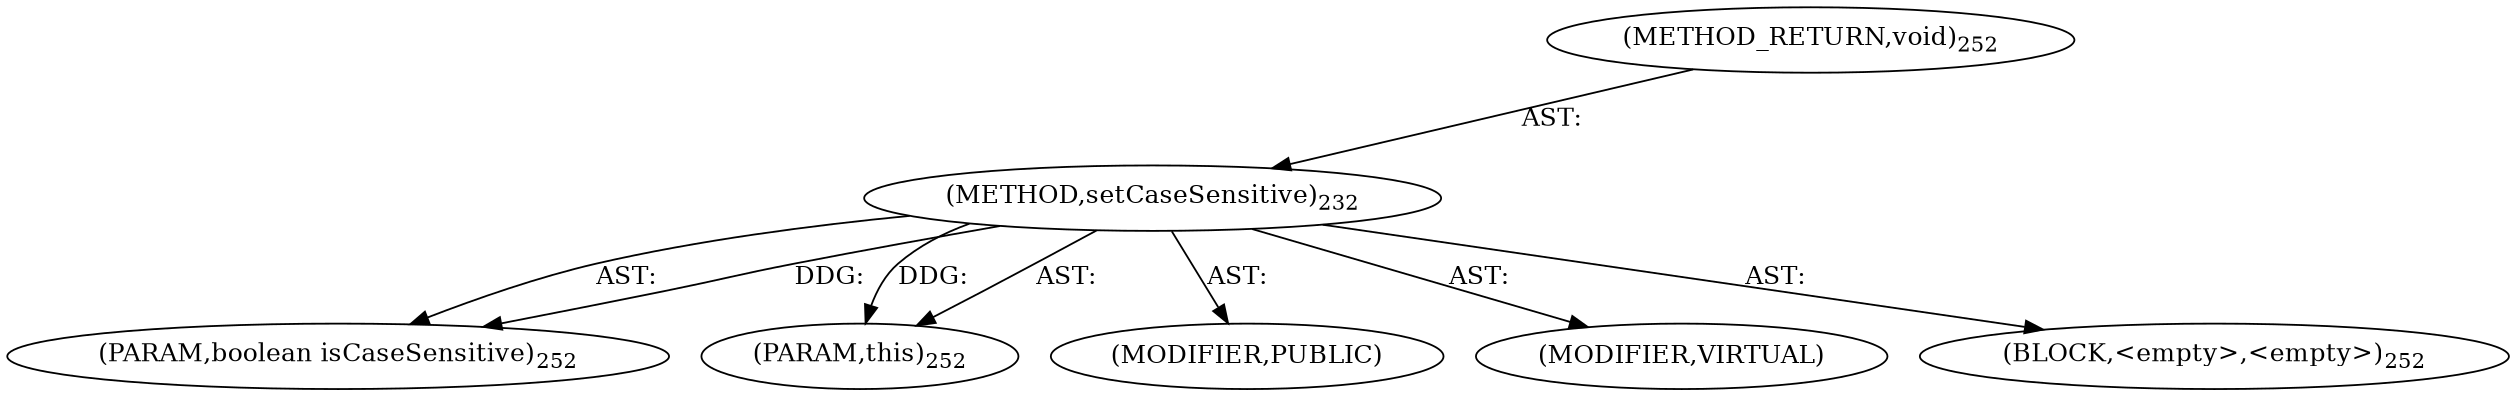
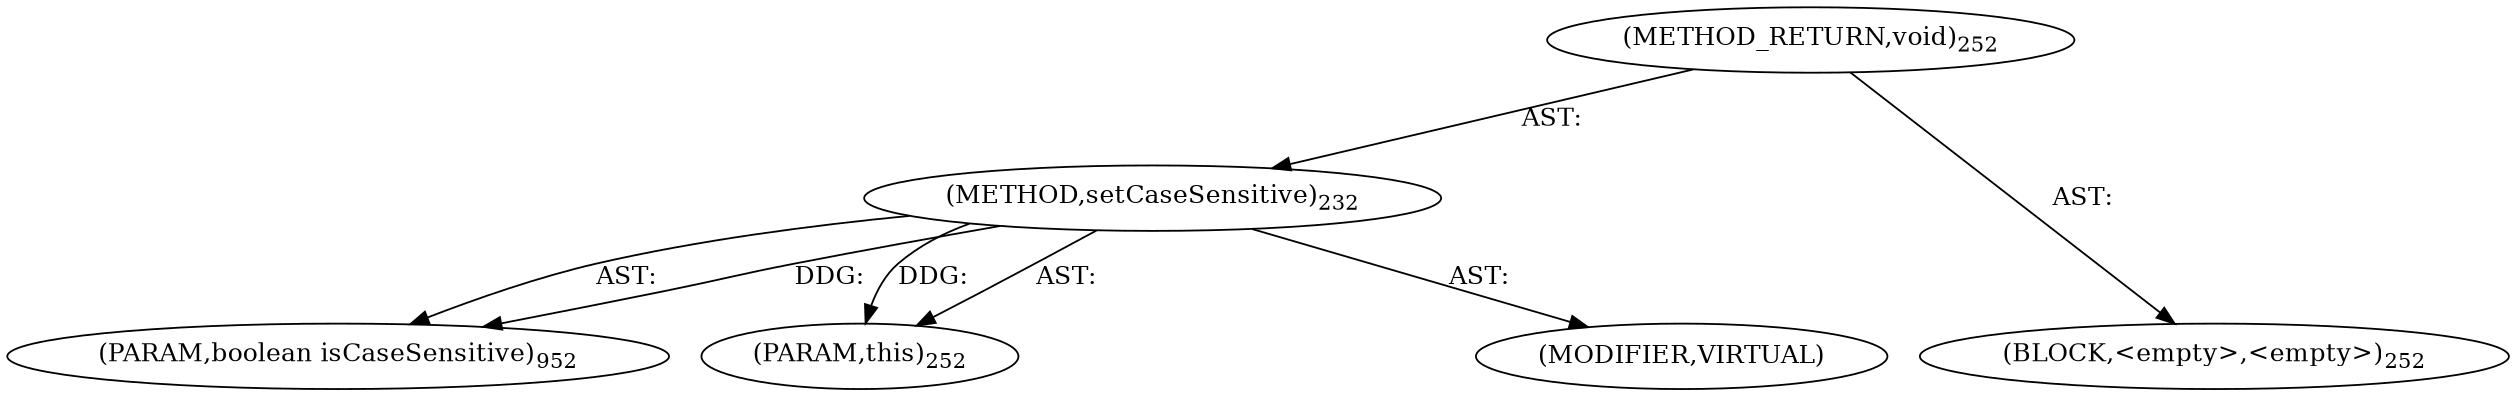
(1674, 276) -> (2005, 192)
(557, 354) -> (557, 354)
(1247, 356) -> none
